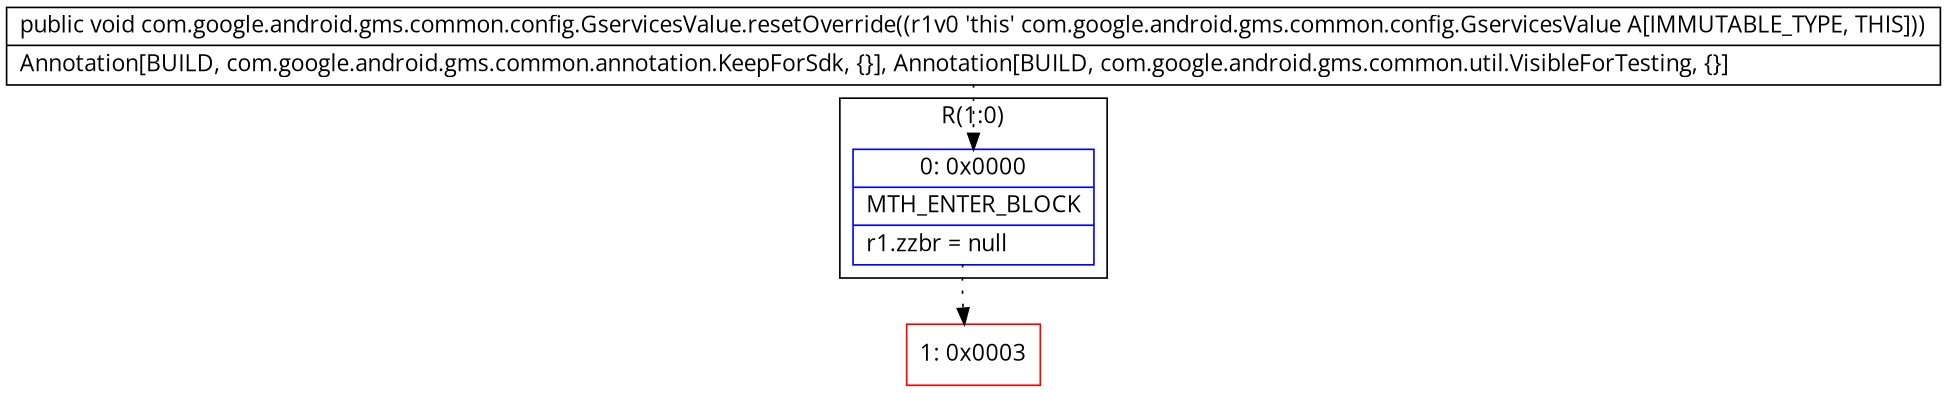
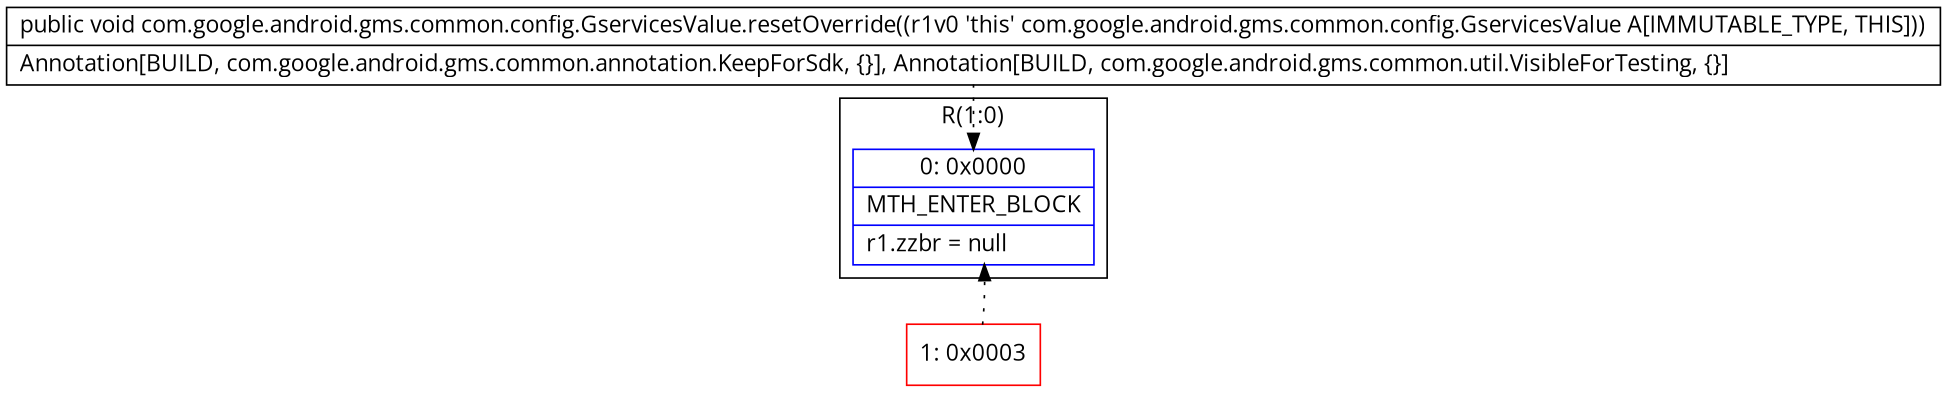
(962, 288) -> (984, 303)
